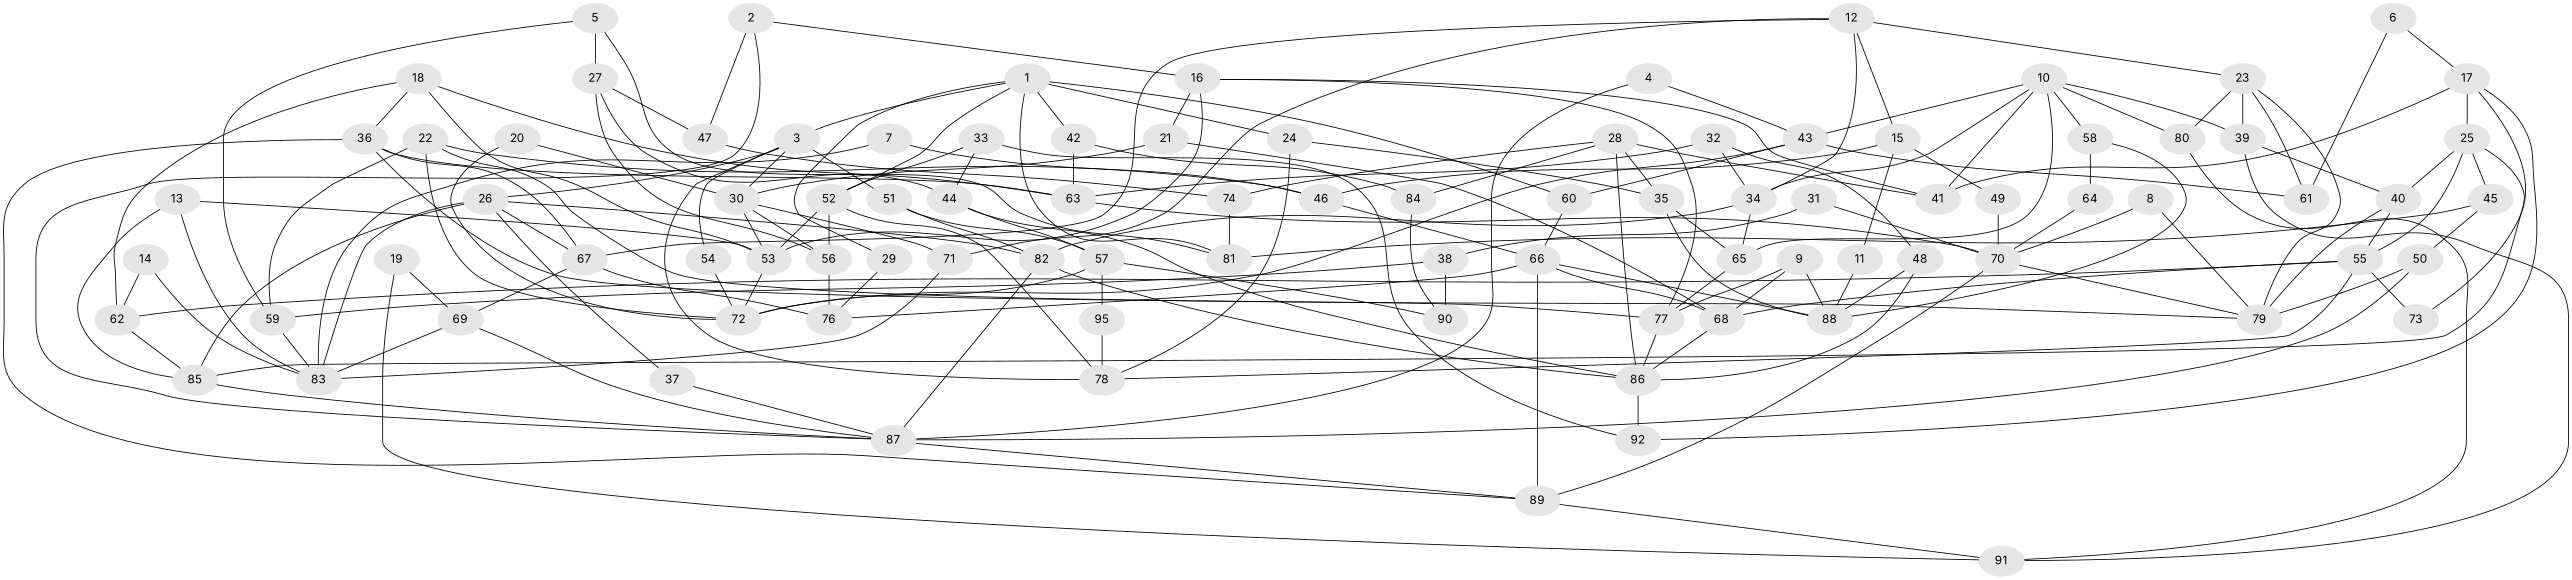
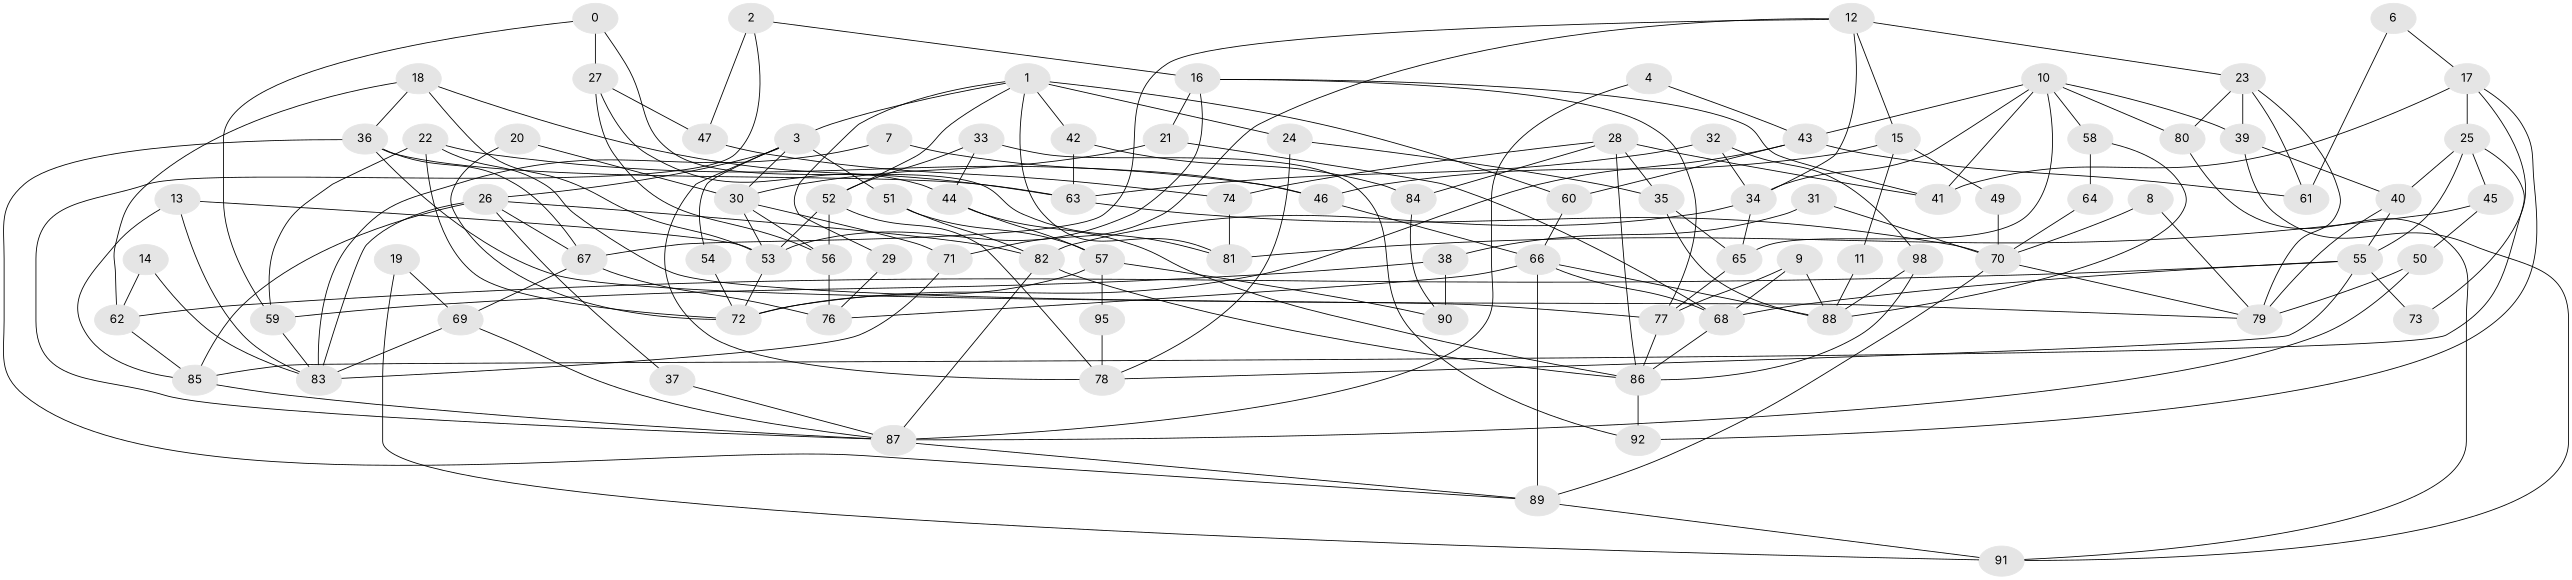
(595, 18) -> (595, 18)
(1920, 260) -> (1920, 260)
